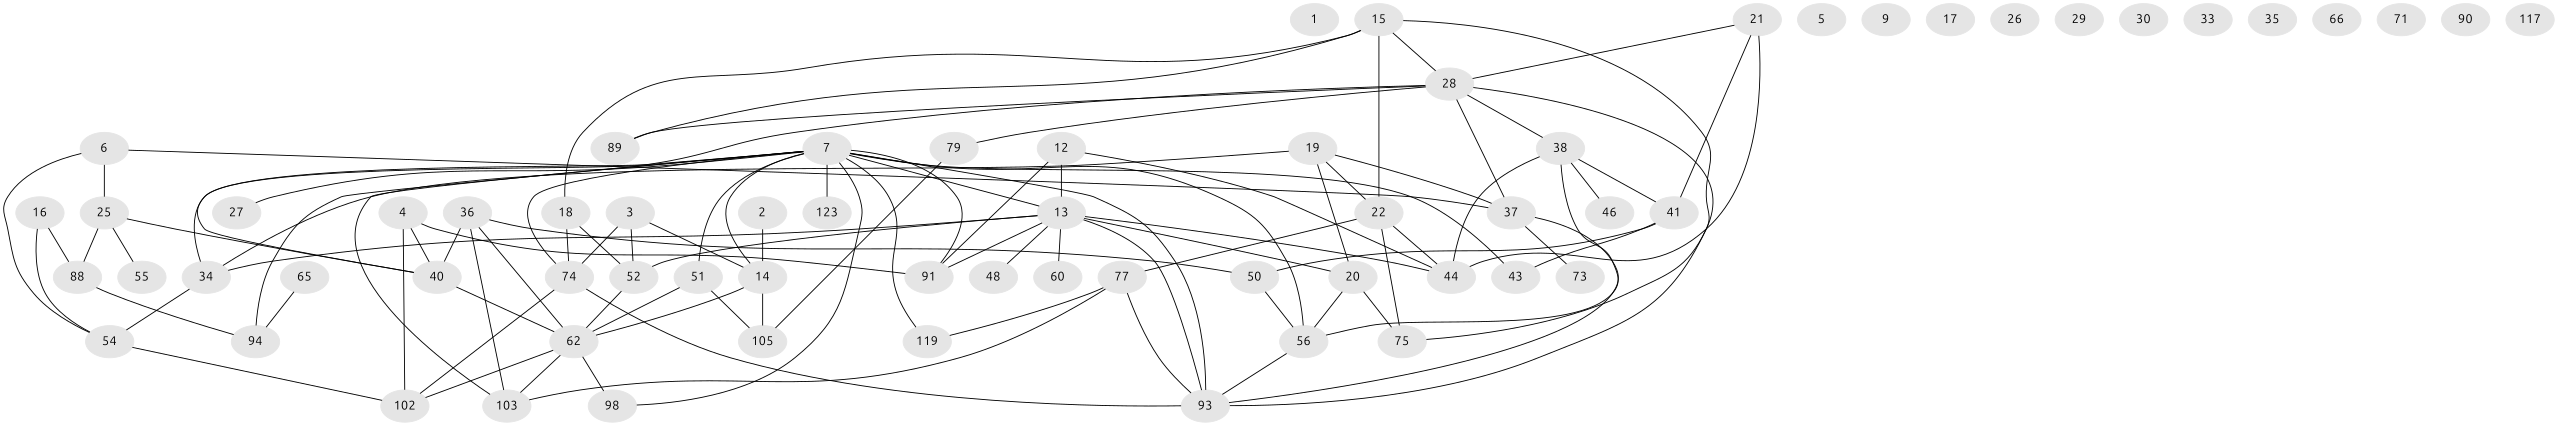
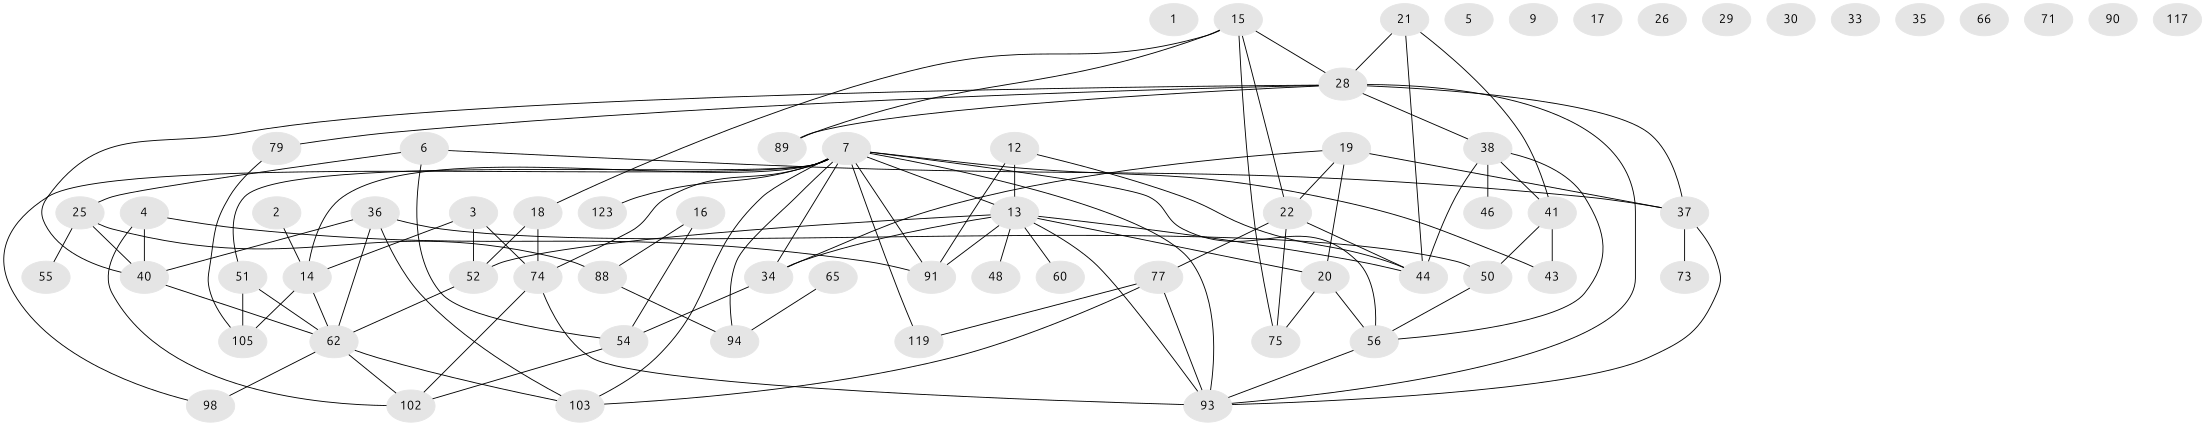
(237, 213) -> none
